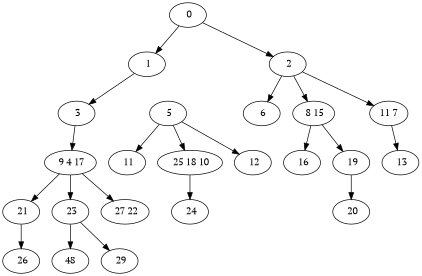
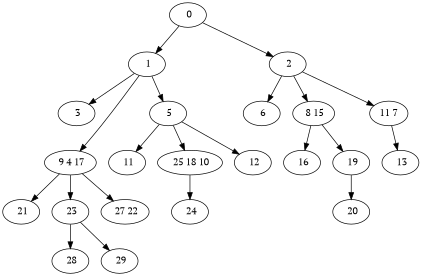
none -> (156, 86)
(74, 134) -> (113, 111)
(21, 261) -> none
(70, 261) -> (70, 261)
